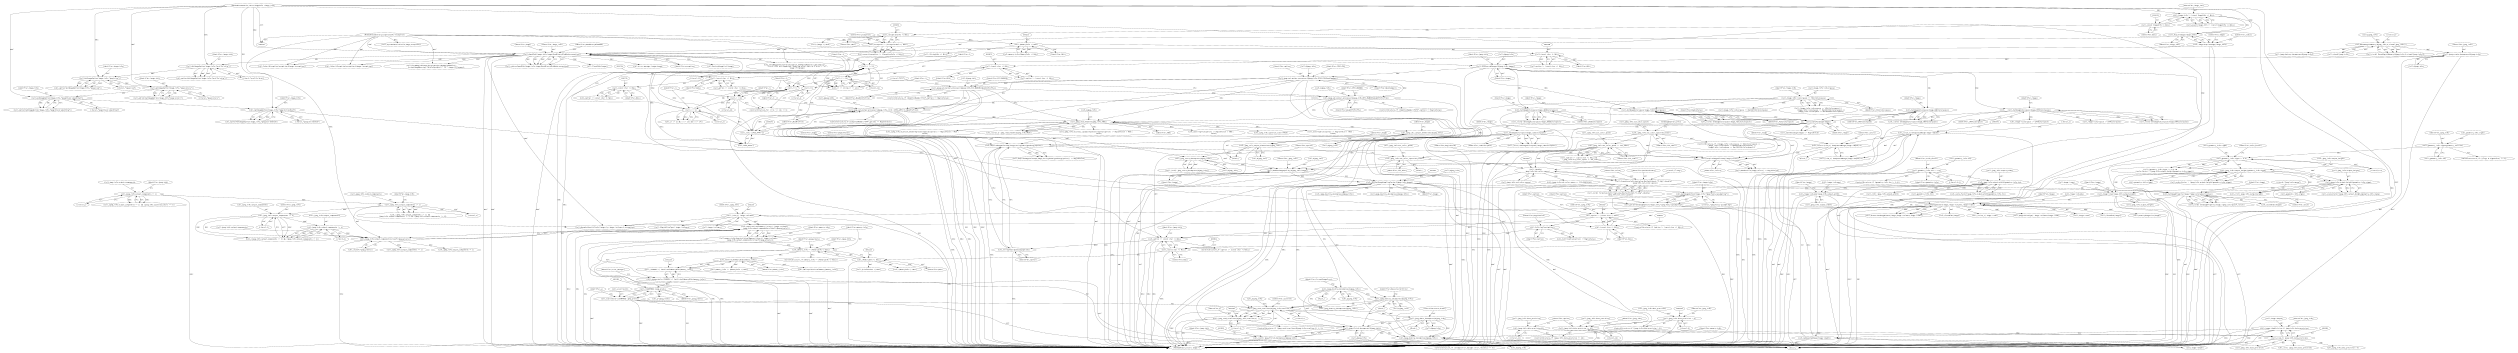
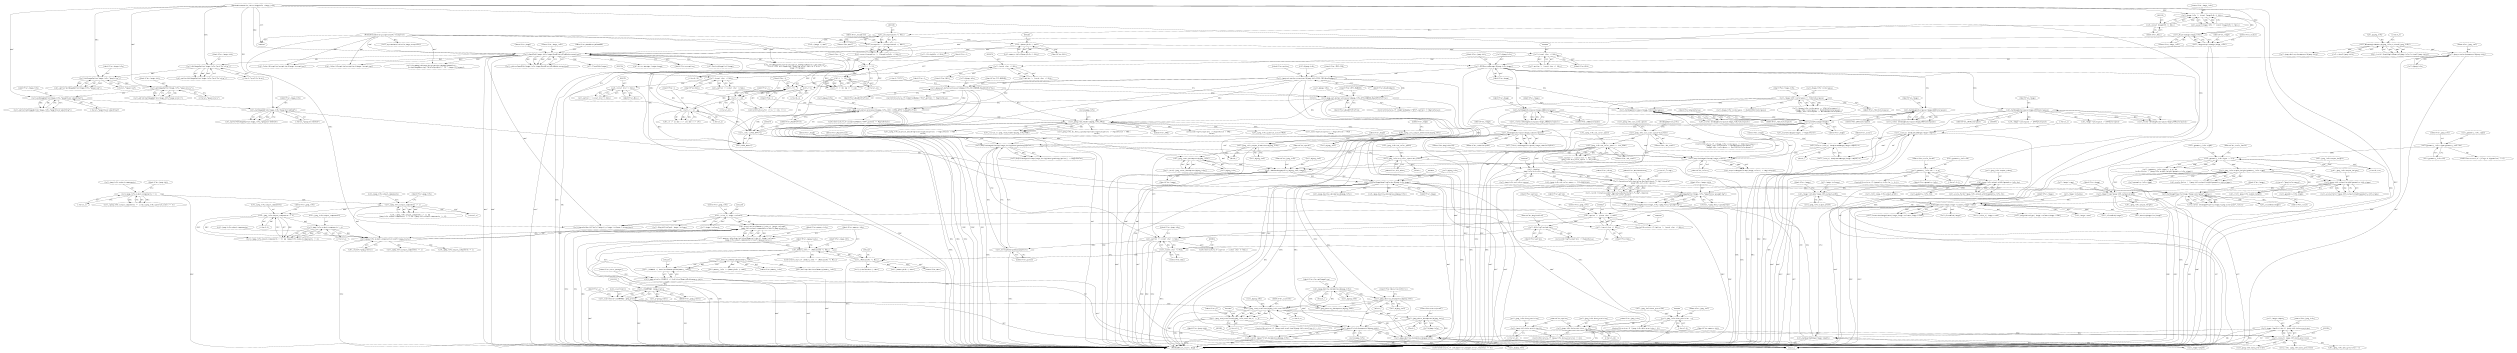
(1757, 170) -> (1750, 170)
